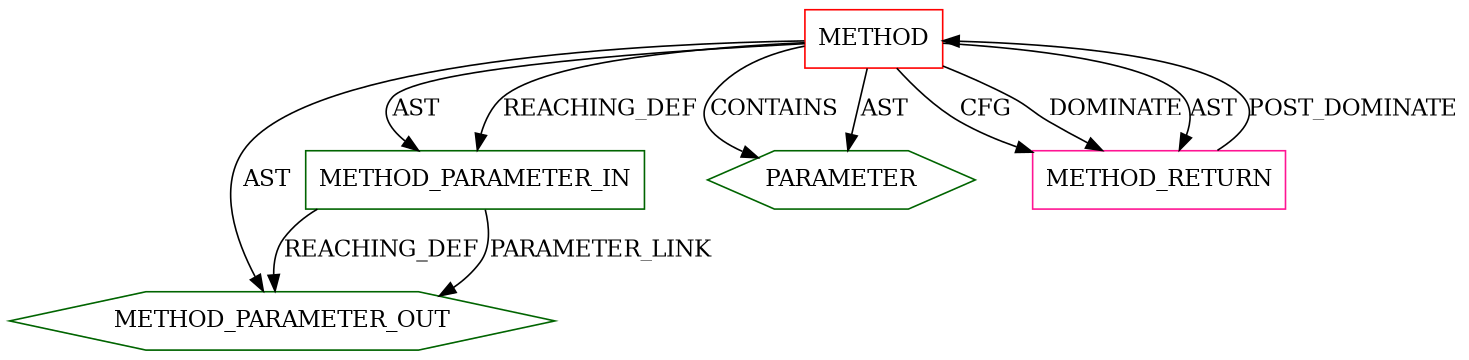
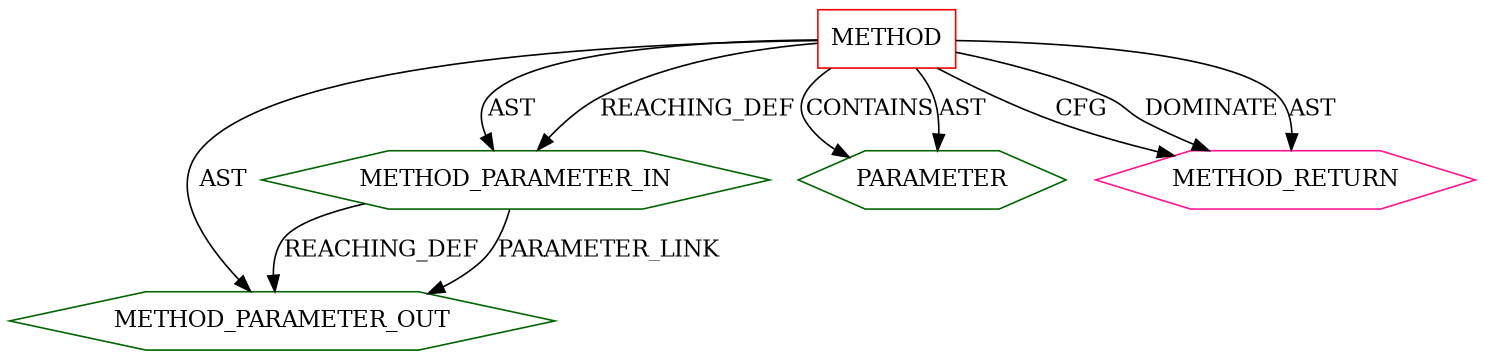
(1139, 57) -> none
(475, 180) -> (516, 180)
(1159, 180) -> (1285, 180)
